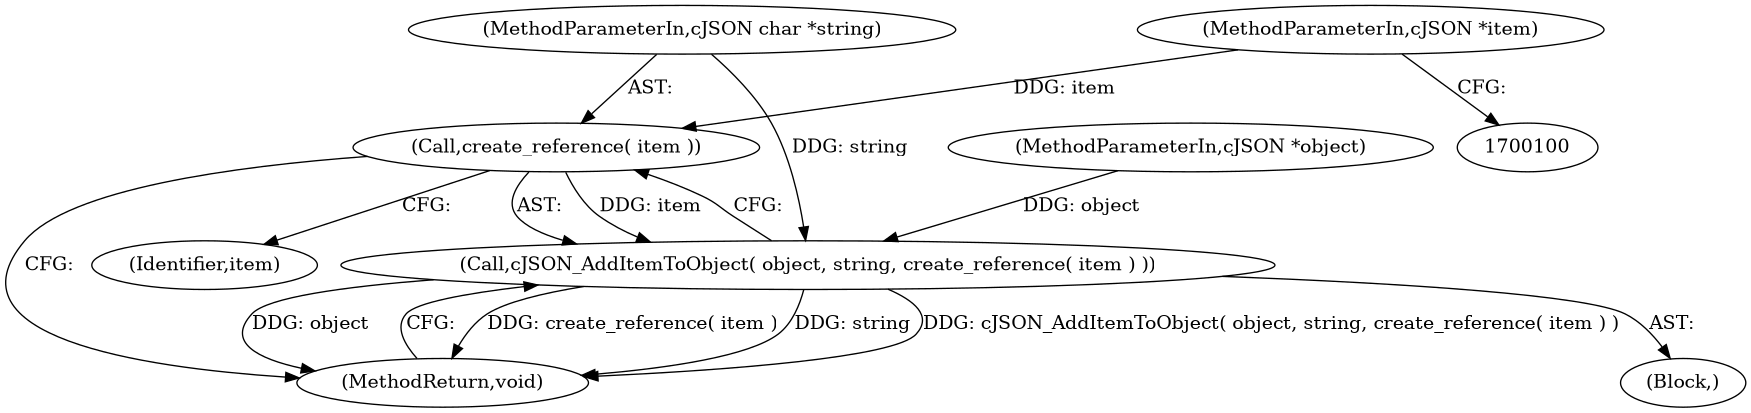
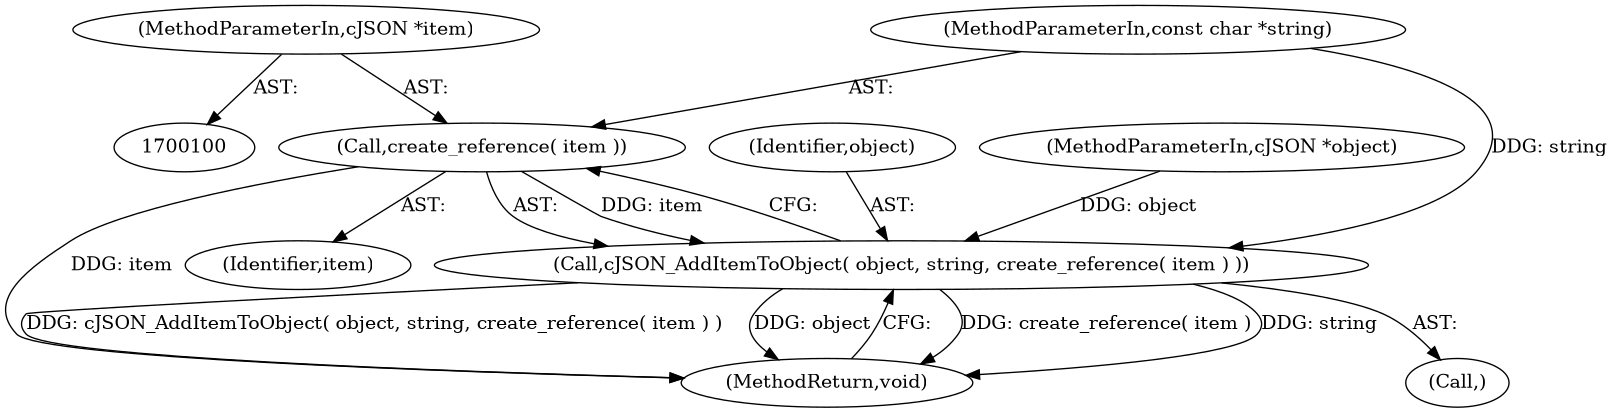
(682, 30) -> (1138, 30)
(1065, 89) -> (429, 89)
(1485, 89) -> (279, 89)
none -> (832, 147)
(430, 206) -> (427, 206)
(52, 265) -> (122, 265)
(1683, 383) -> (1457, 383)
